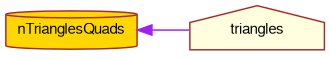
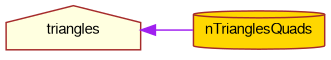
(171, 30) -> (174, 30)
